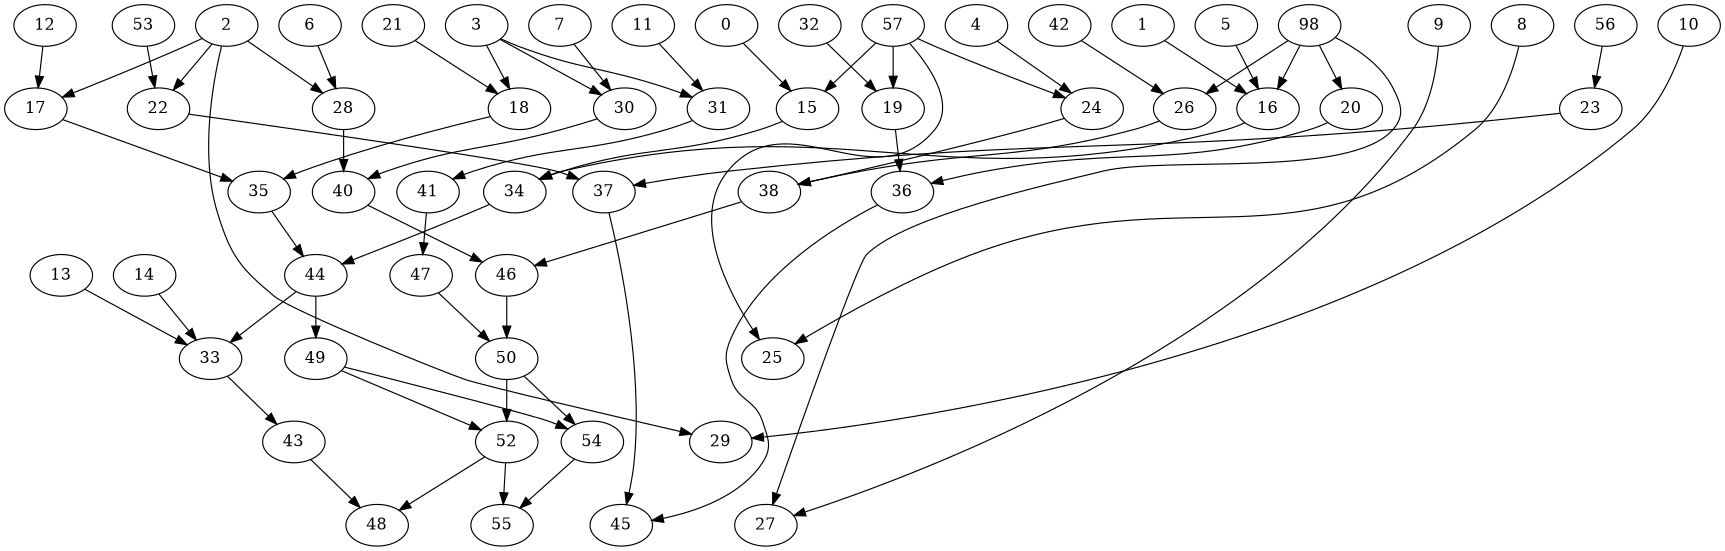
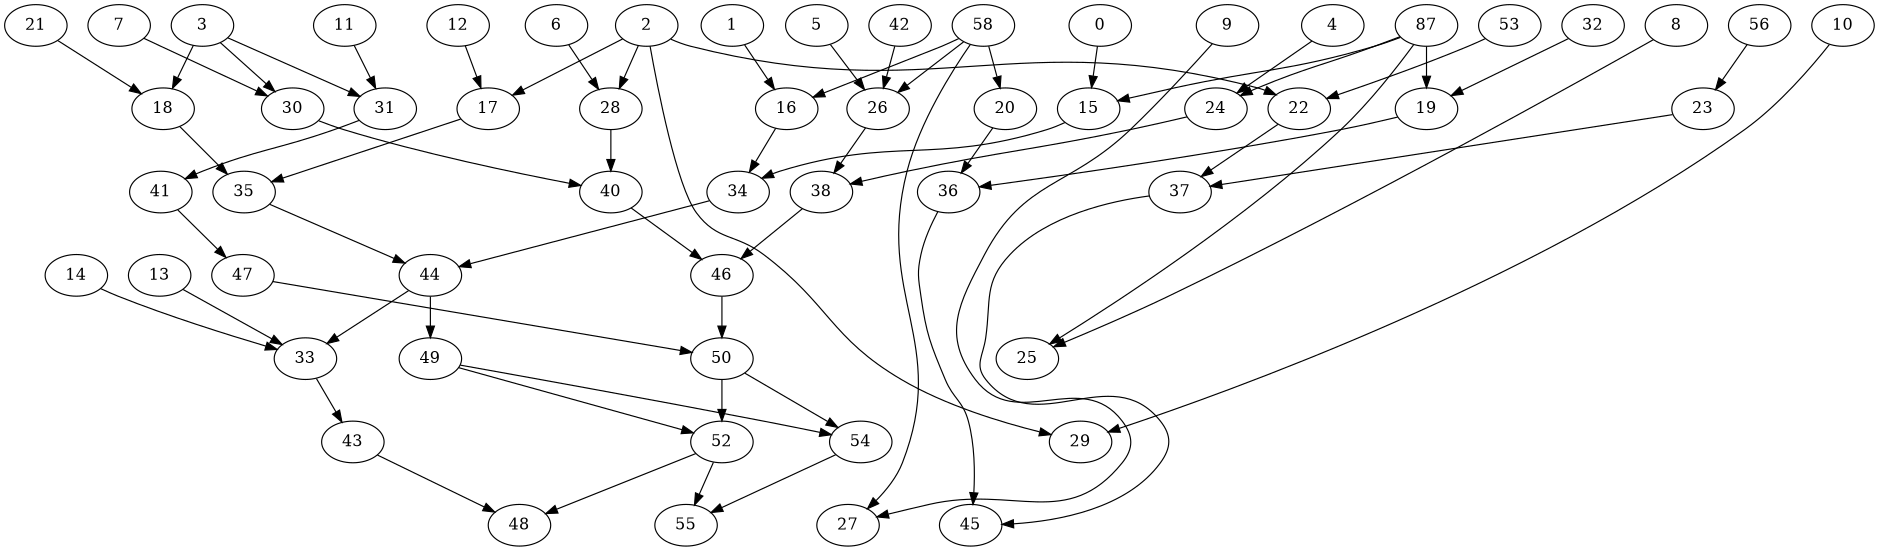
(893, 25) -> (1427, 25)
(1310, 25) -> (983, 25)
(1244, 60) -> (844, 62)
